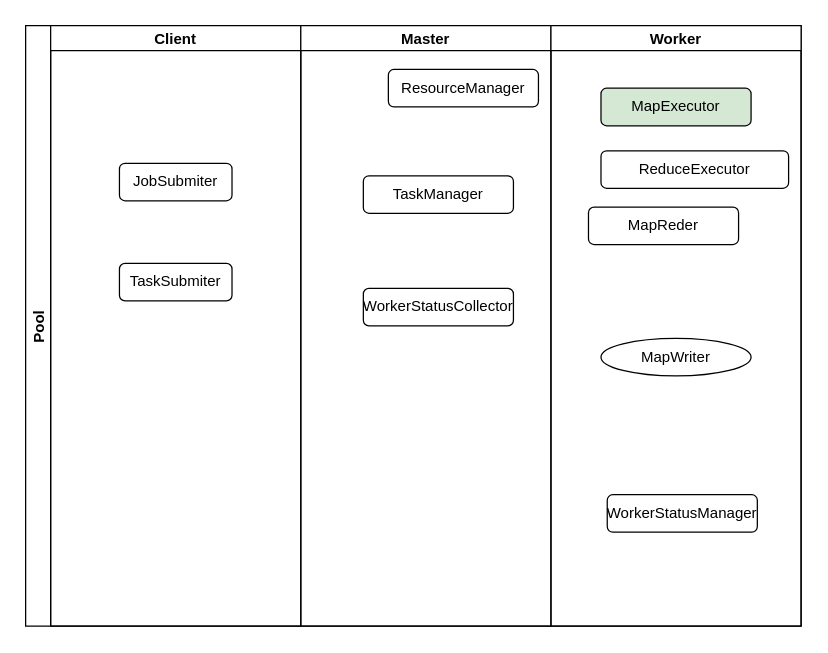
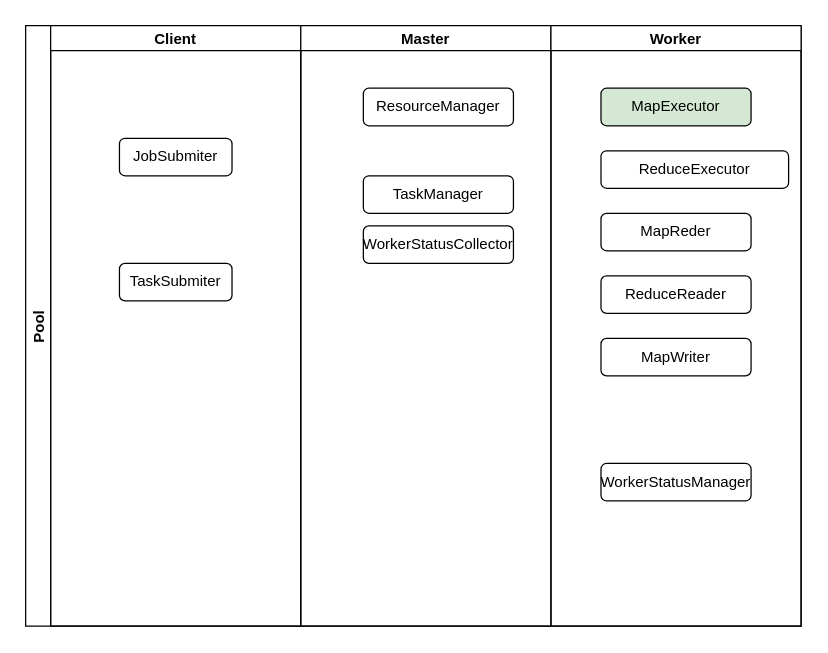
(463, 88) -> (438, 107)
(176, 182) -> (176, 157)
(663, 226) -> (676, 232)
none -> (676, 294)
(438, 307) -> (438, 244)
(676, 357) -> (676, 357)
(682, 513) -> (676, 482)
